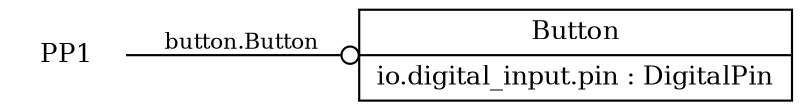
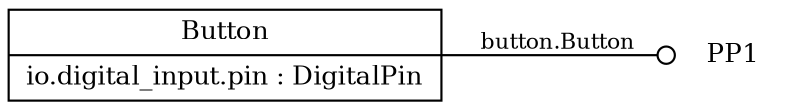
(233, 55) -> (550, 55)
